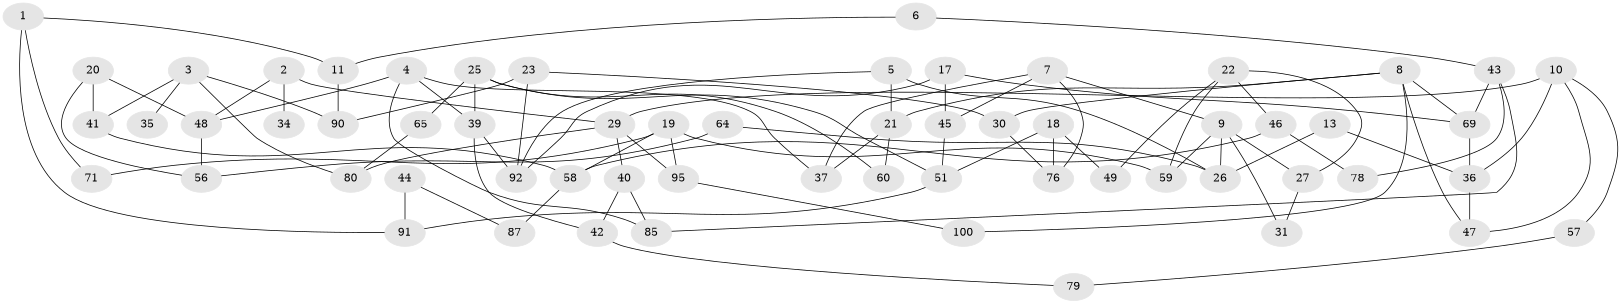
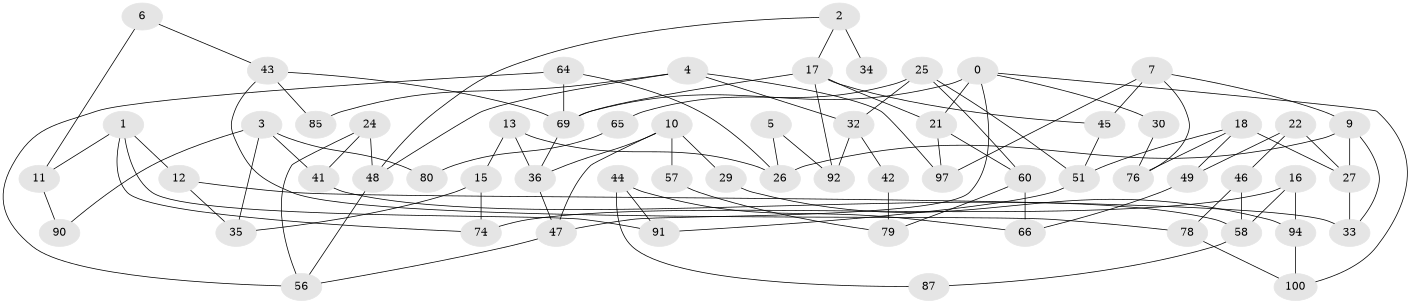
(93, 71) -> (370, 125)
(529, 71) -> none
(1400, 71) -> (978, 71)
none -> (564, 98)
(891, 98) -> (888, 104)
(461, 106) -> (826, 44)
(475, 125) -> (854, 125)
(669, 125) -> (1296, 179)
(480, 145) -> none
none -> (1296, 152)
(92, 179) -> (481, 233)
none -> (179, 179)
none -> (481, 179)
(624, 179) -> none
(679, 179) -> (1296, 233)
(821, 179) -> (942, 179)
(1166, 179) -> none
none -> (983, 197)
none -> (1025, 233)
(1282, 233) -> (1350, 233)
none -> (1241, 260)
none -> (430, 263)
